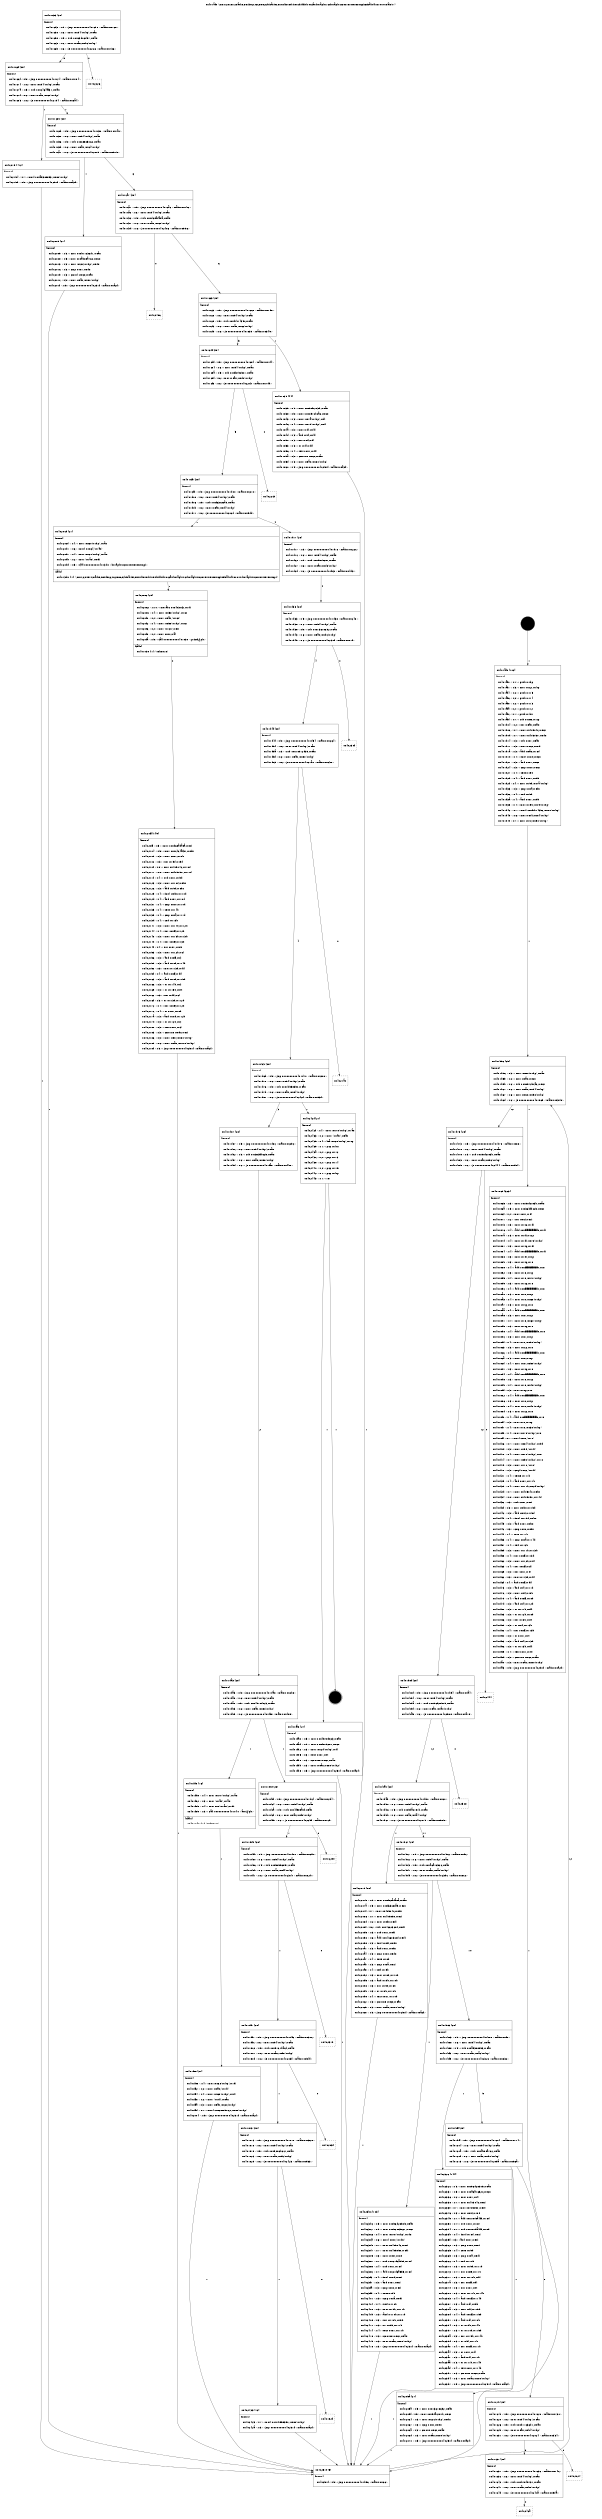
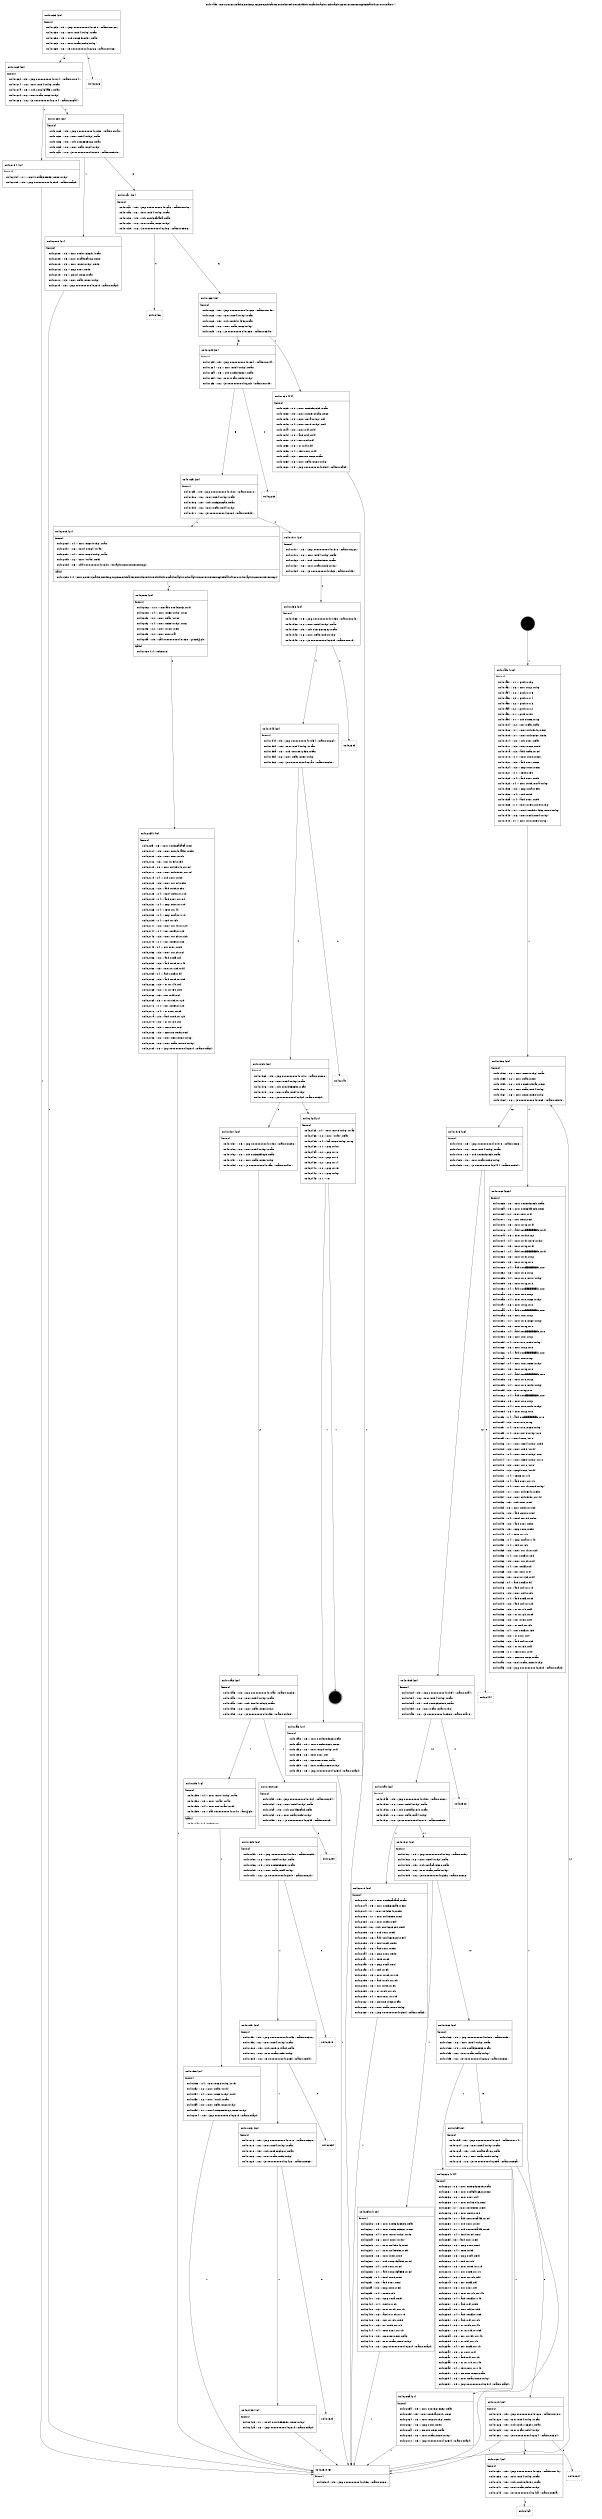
(288, 1830) -> none
(381, 2406) -> (448, 2463)
